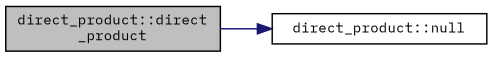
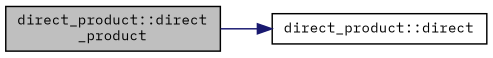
(380, 29) -> (380, 29)
